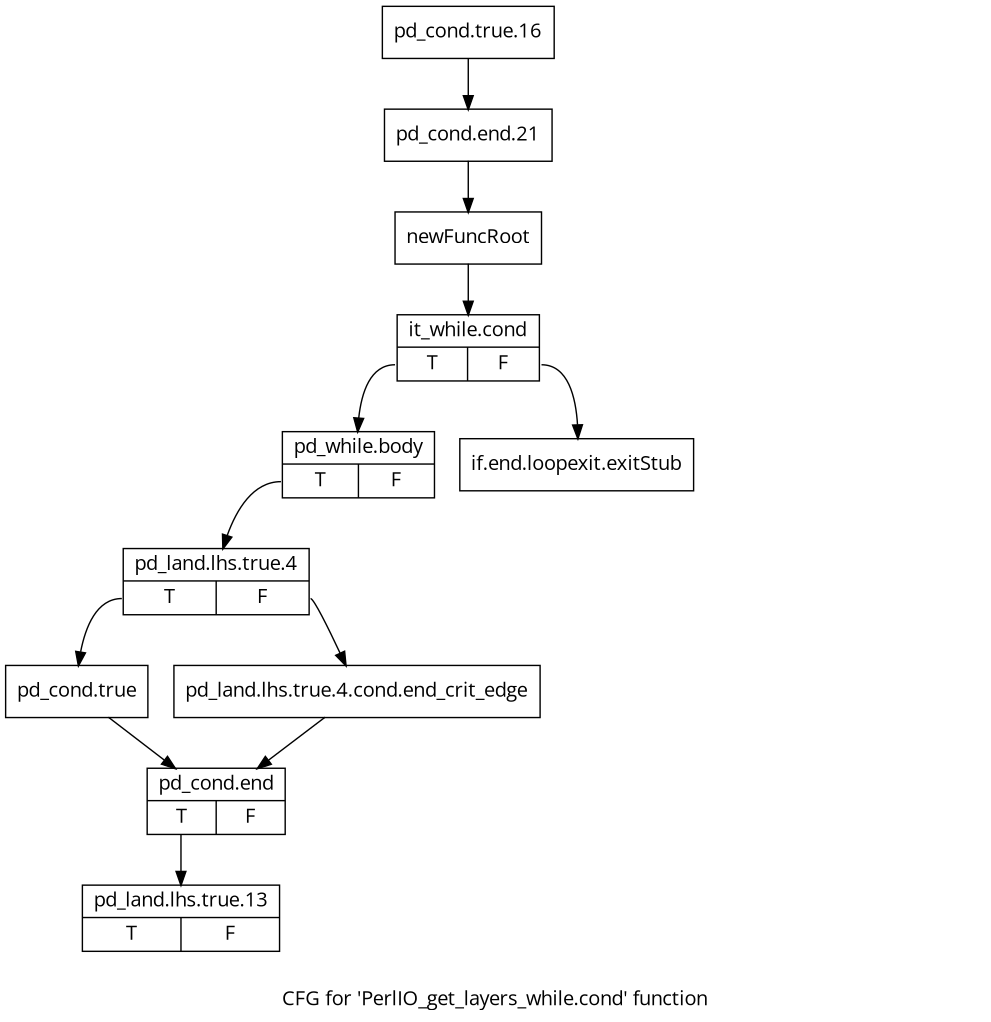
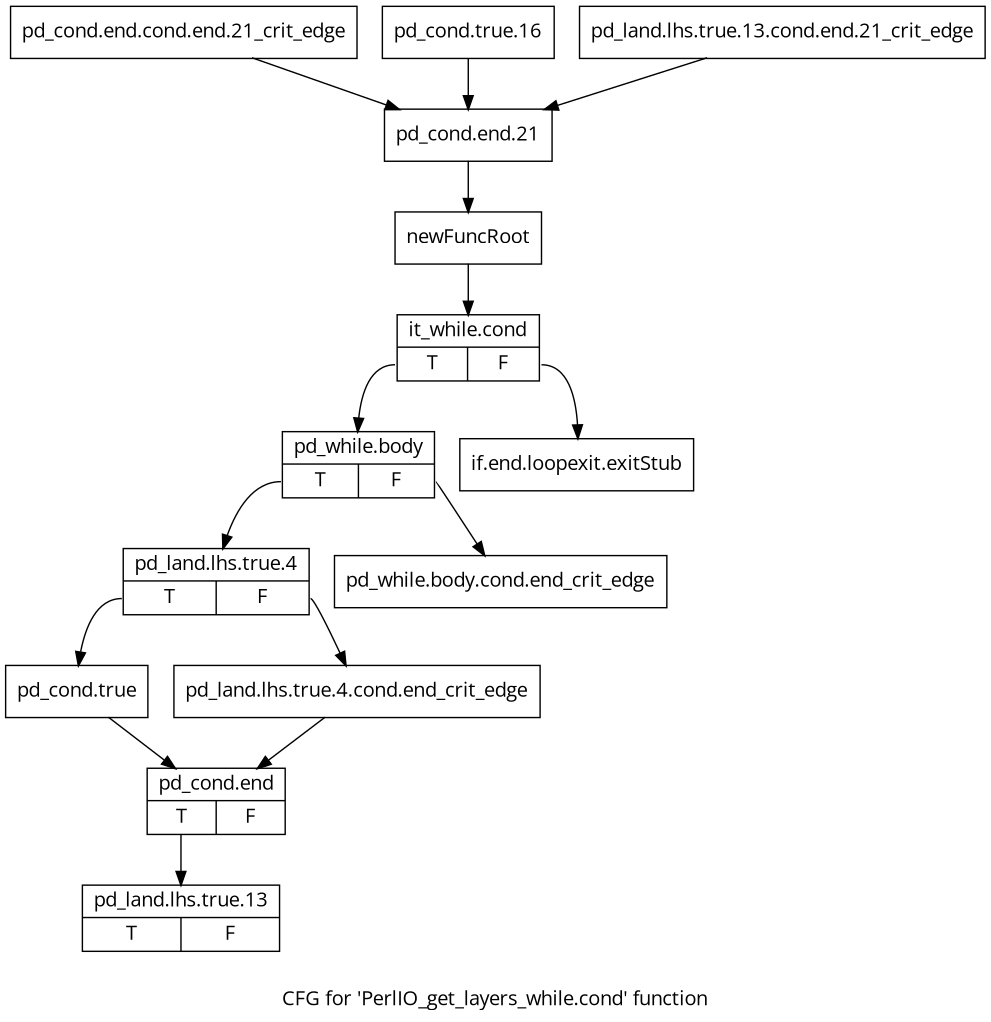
none -> (184, 32)
none -> (782, 32)
none -> (501, 582)
